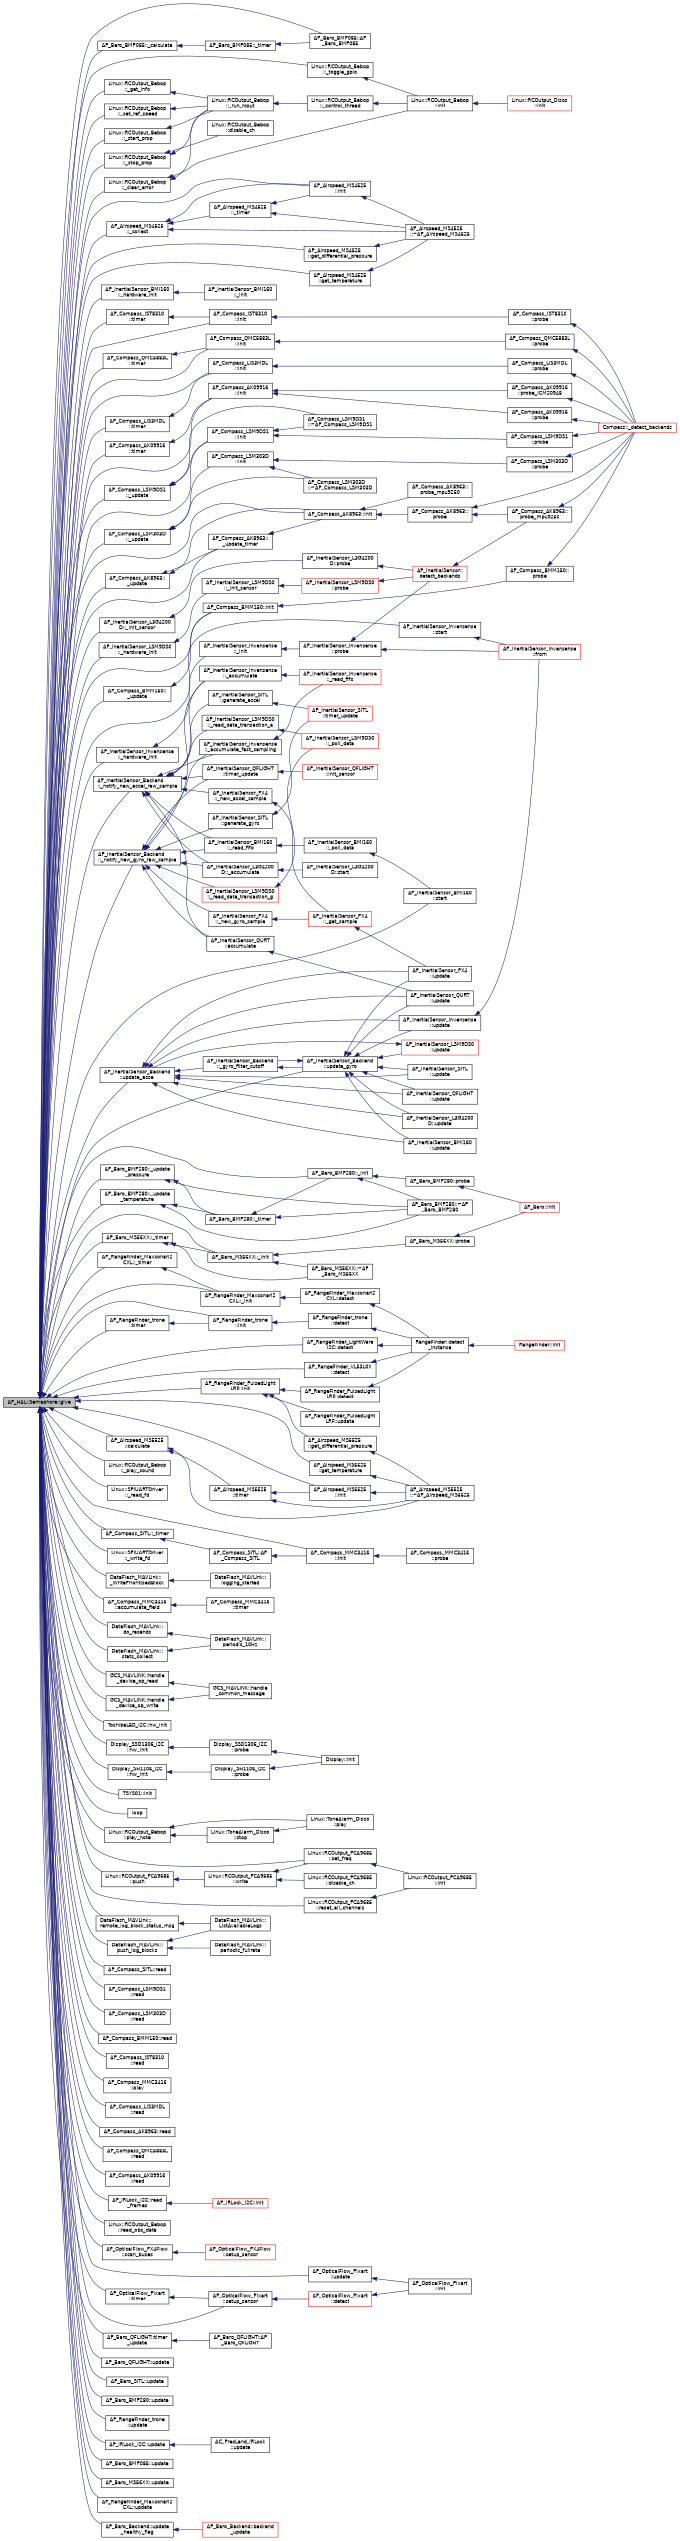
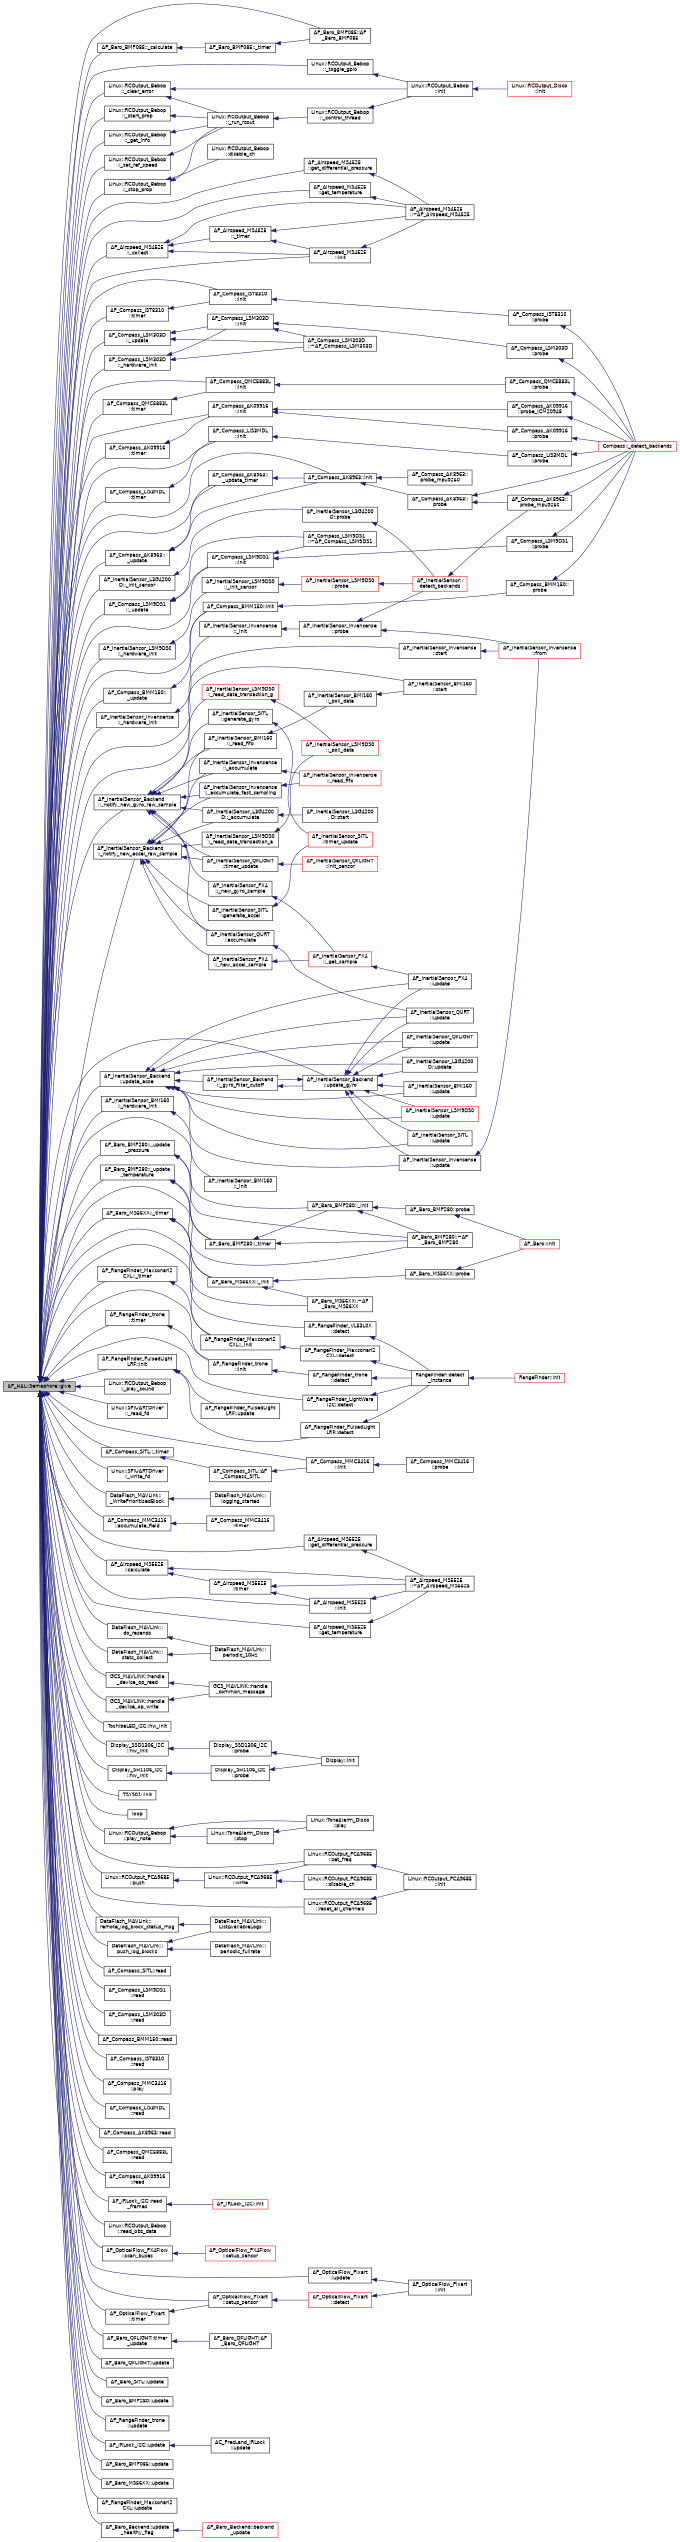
none -> (137, 363)
(273, 1043) -> (285, 1117)
(290, 1416) -> (121, 1546)
